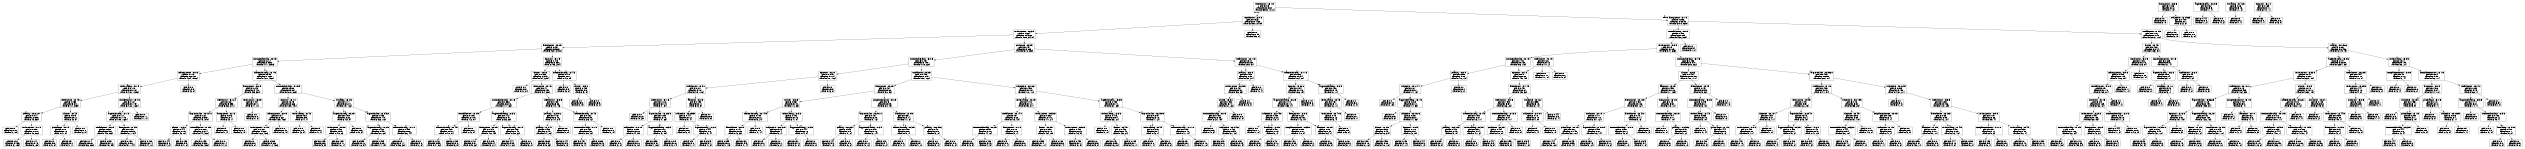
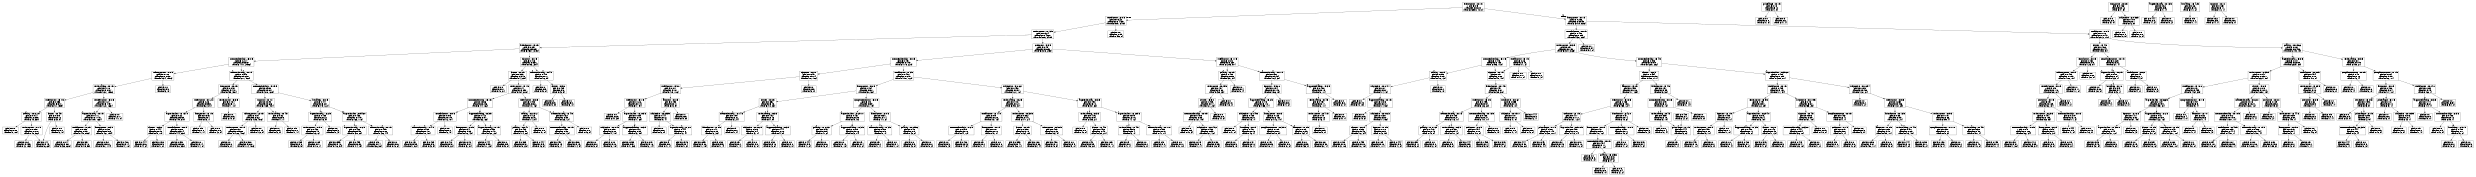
(1668, 96) -> (1609, 123)
(66, 123) -> (47, 130)
(1711, 137) -> (1681, 122)
